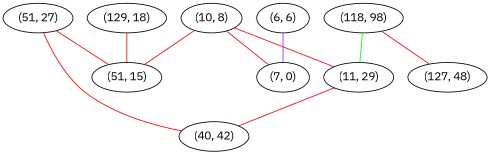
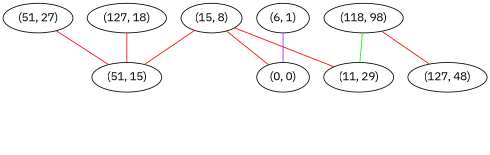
(127, 18) -> (127, 18)
(212, 18) -> (212, 18)
(283, 18) -> (283, 18)
(283, 77) -> (283, 77)
(214, 136) -> none
